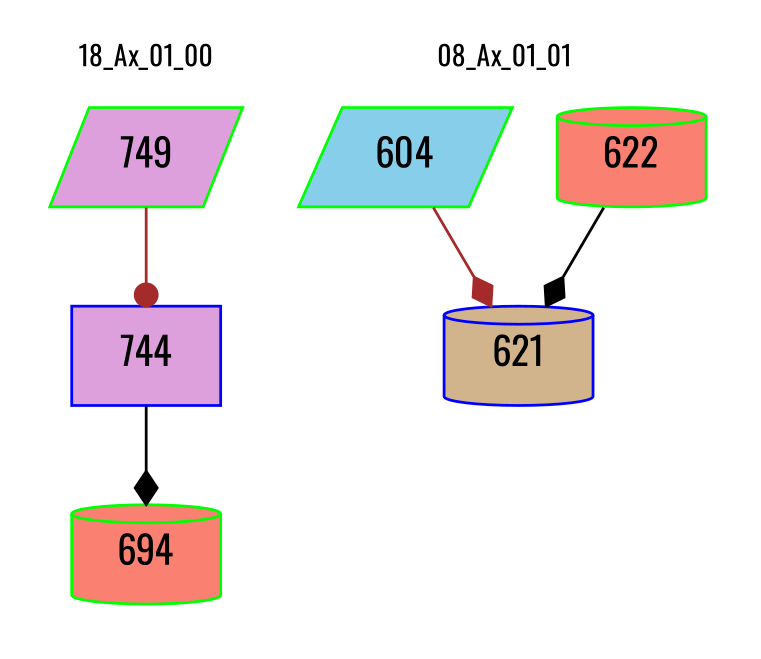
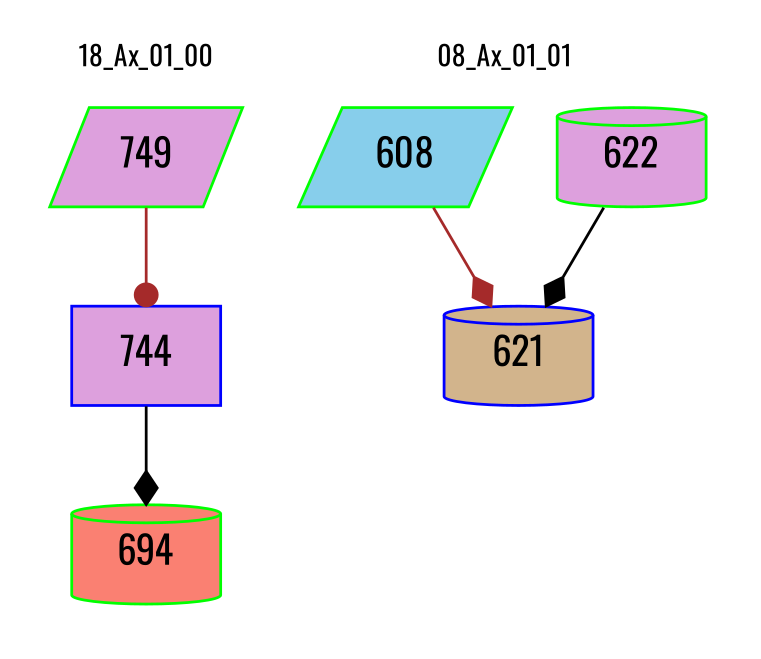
(405, 157) -> (405, 157)
(632, 157) -> (632, 157)
